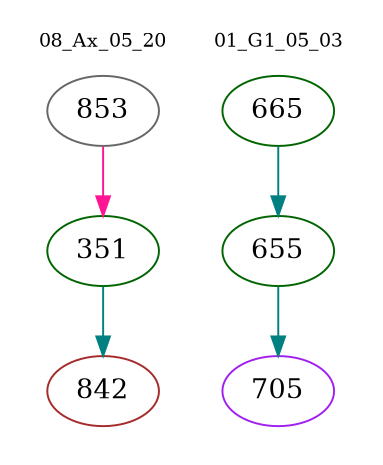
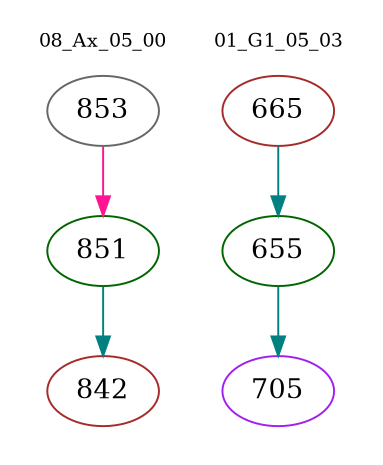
(103, 42) -> (103, 42)
(278, 111) -> (278, 111)
(103, 251) -> (103, 251)
